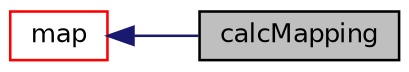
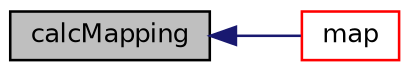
(166, 36) -> (269, 36)
